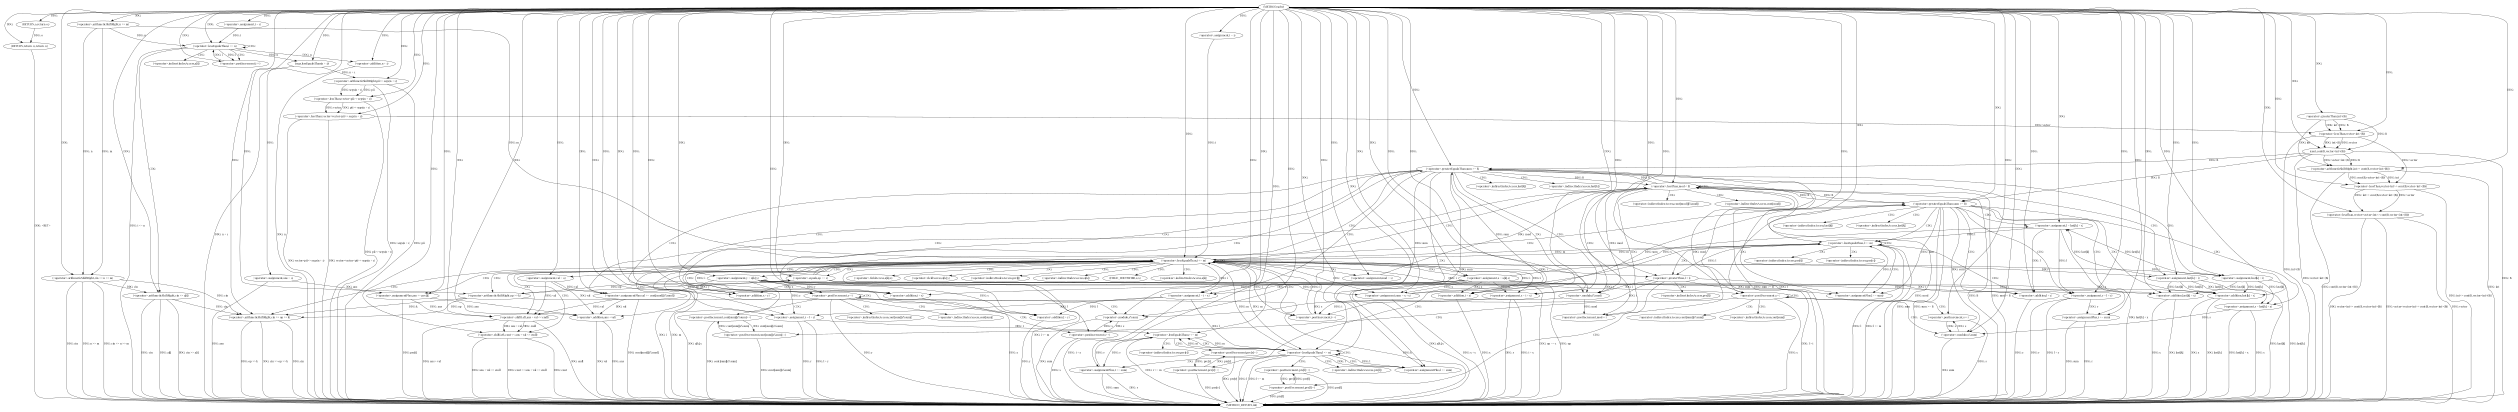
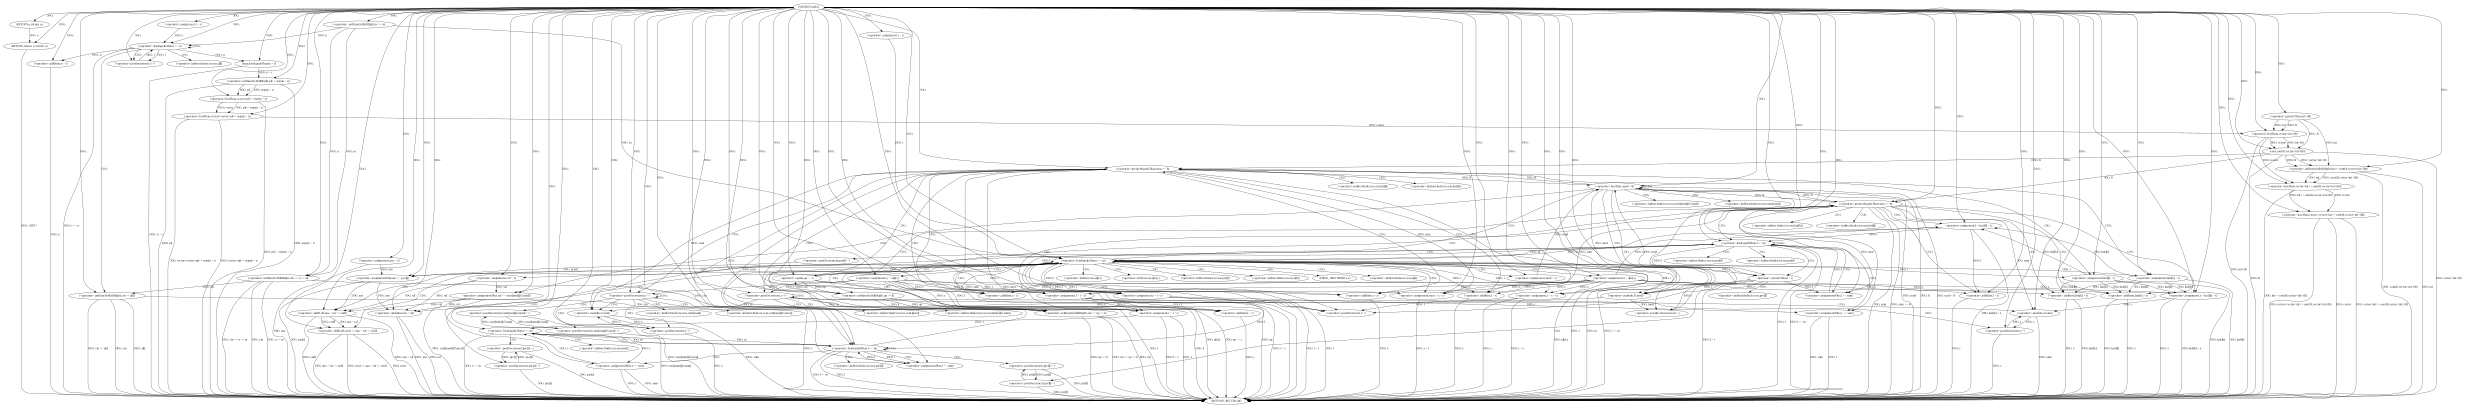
none -> (1654, 8)
none -> (826, 261)
none -> (1903, 285)
